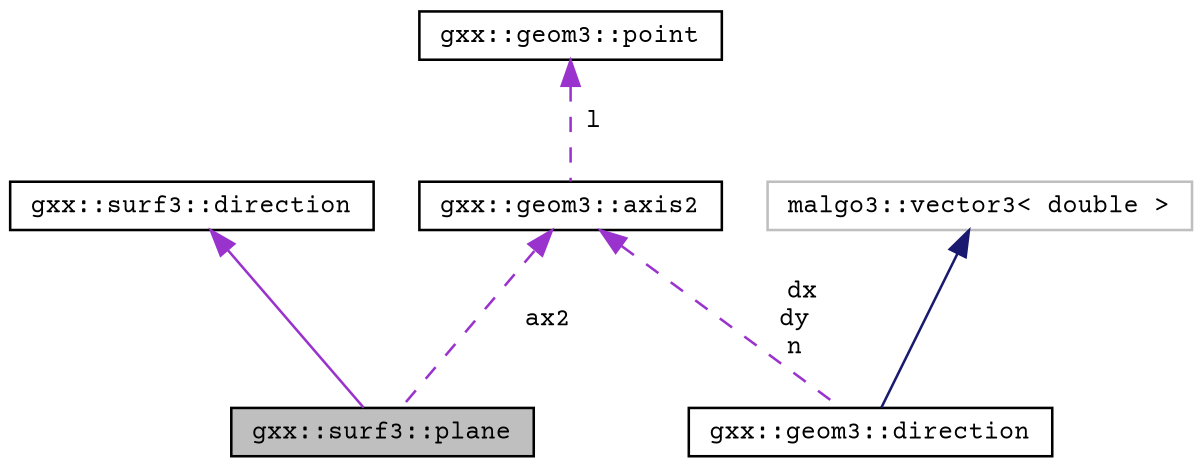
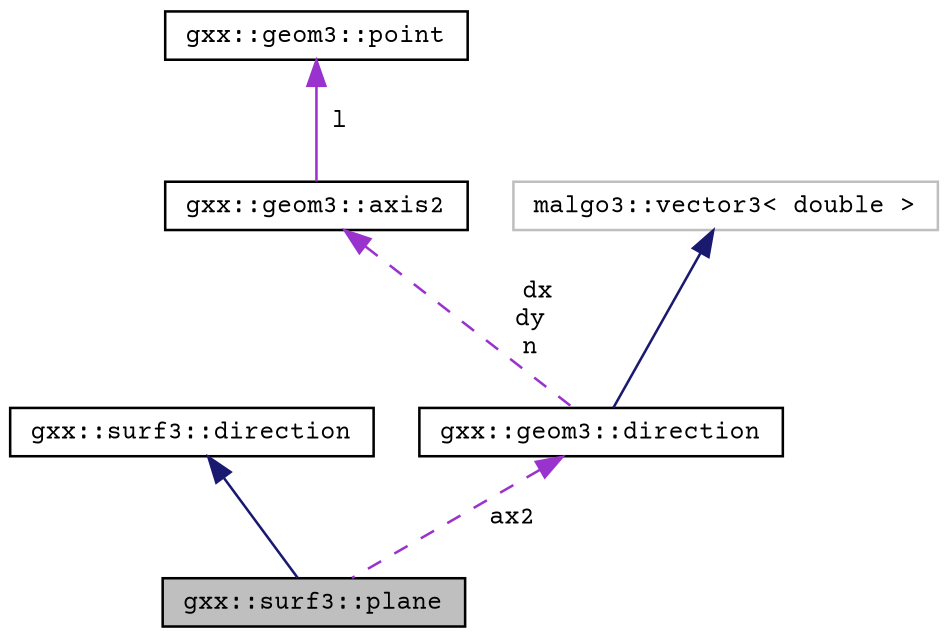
(571, 134) -> (316, 134)
(296, 329) -> (261, 528)
(468, 329) -> (446, 524)
